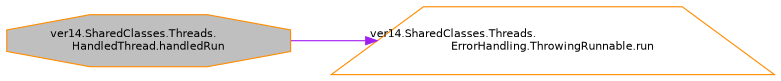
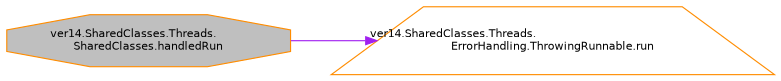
(149, 41) -> (149, 41)
